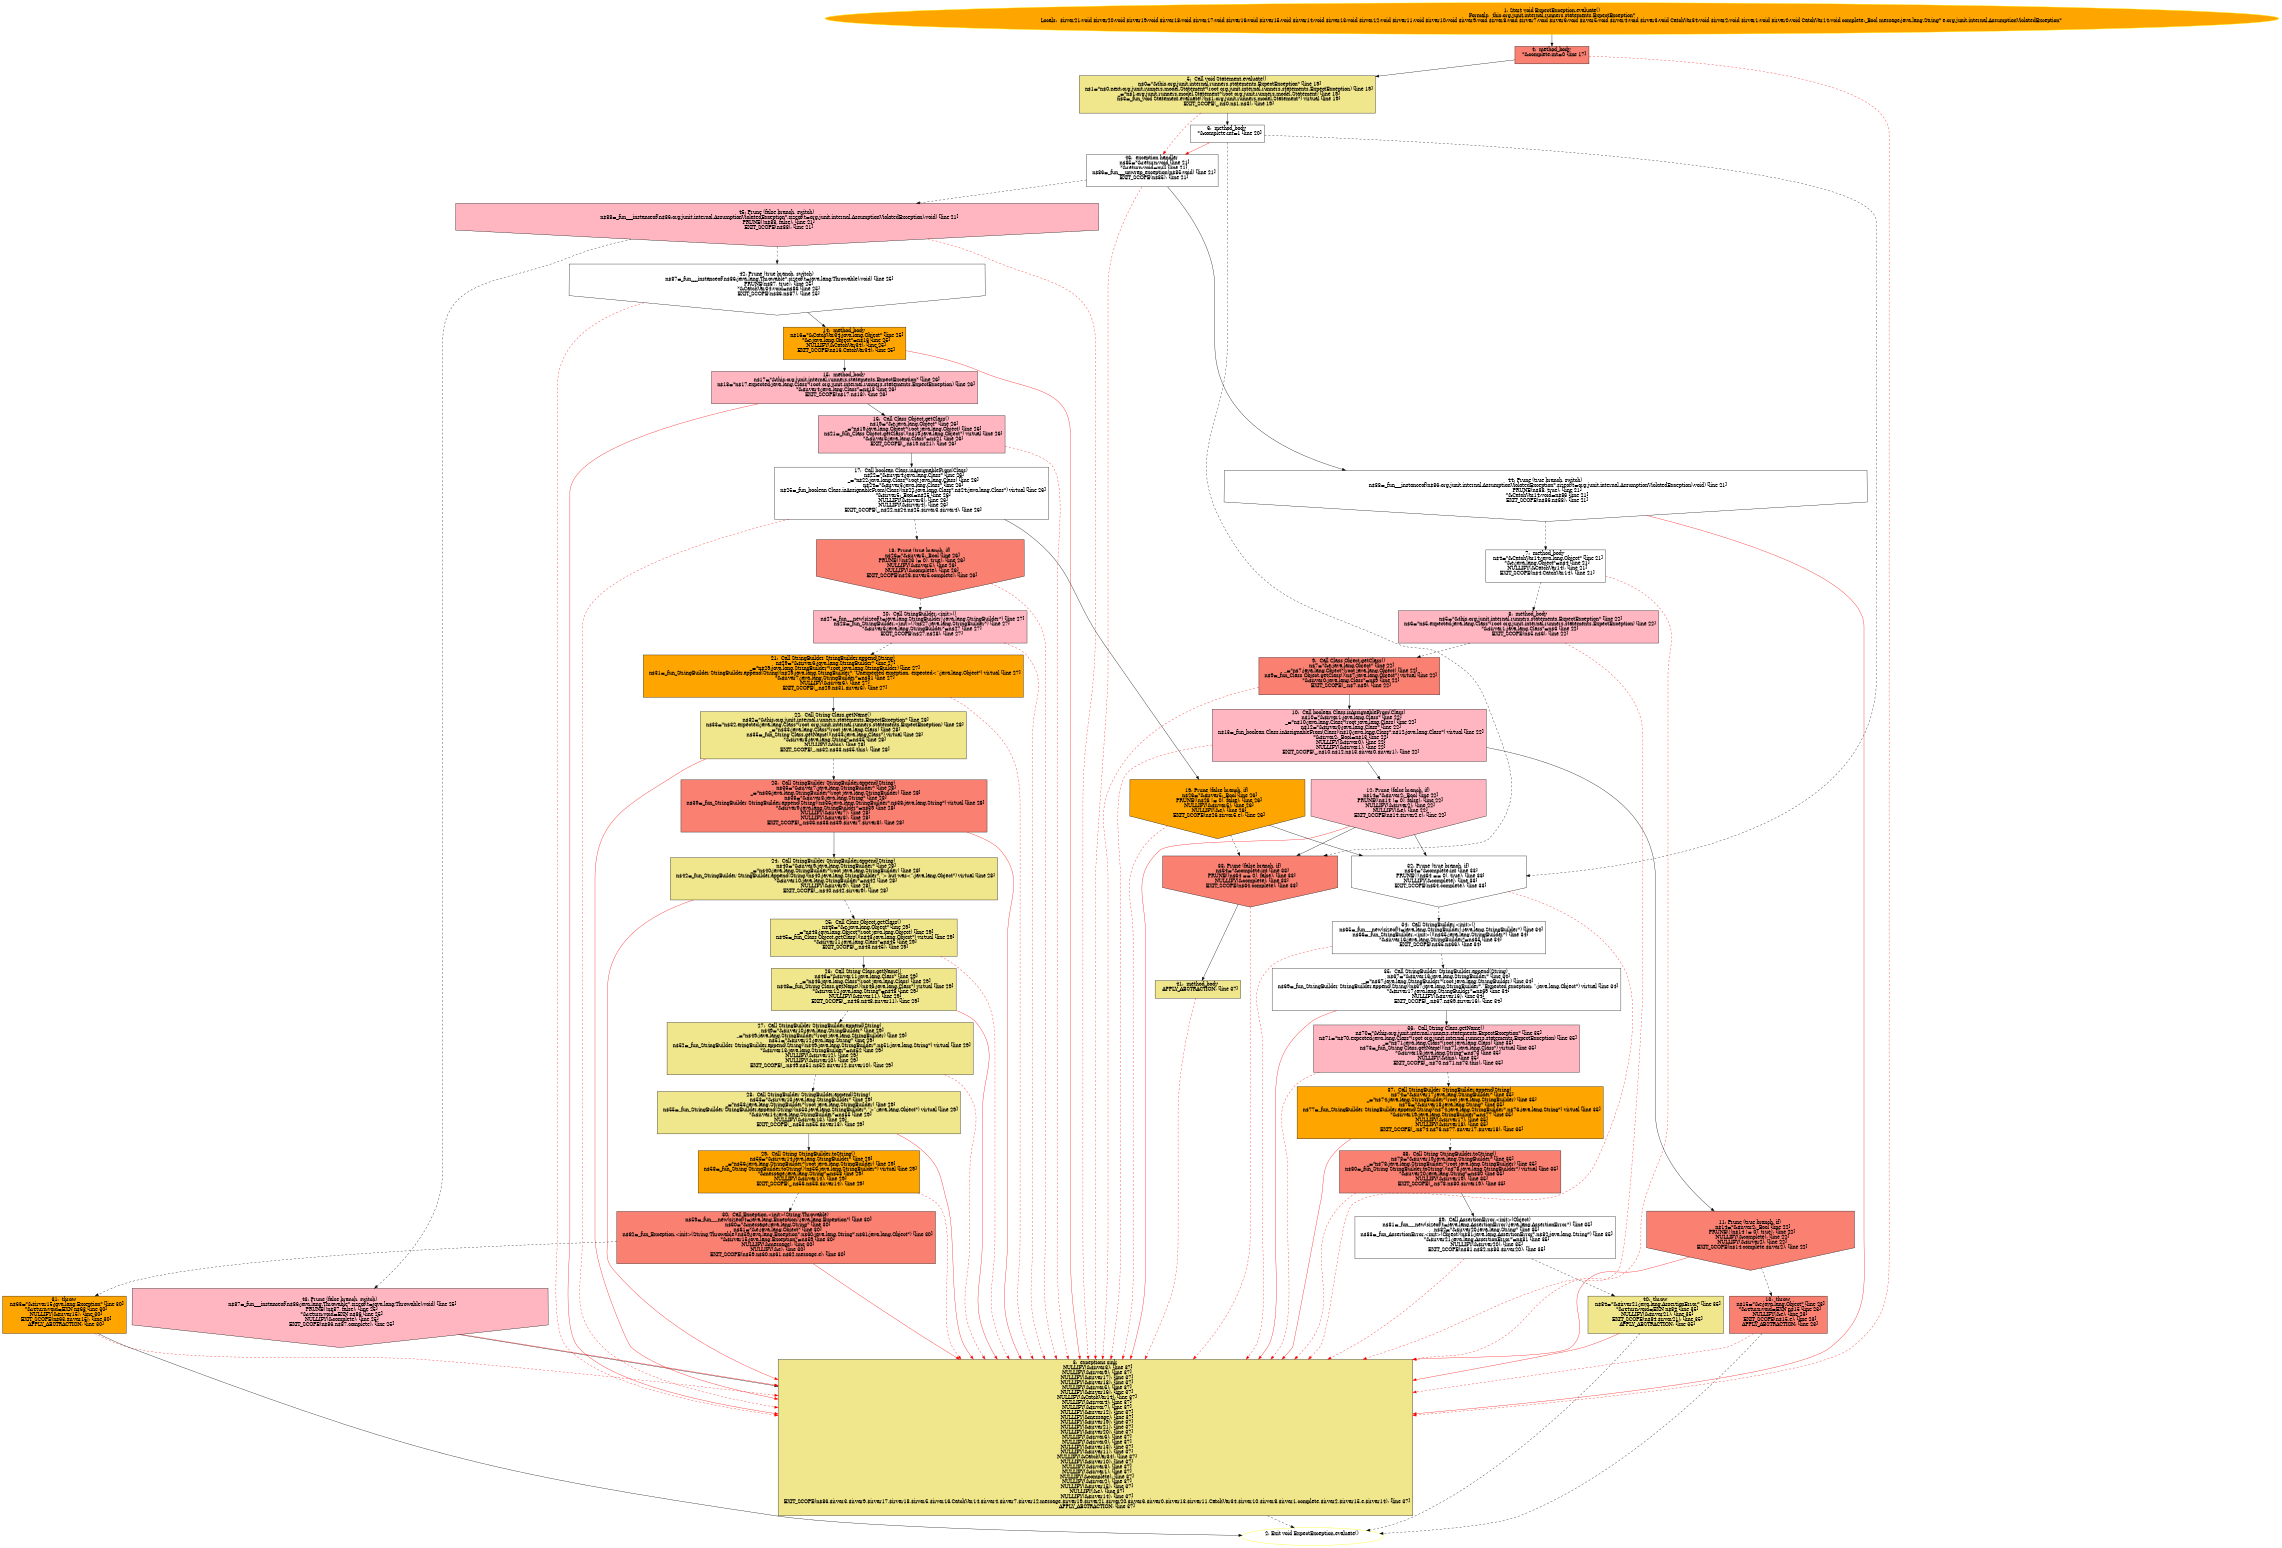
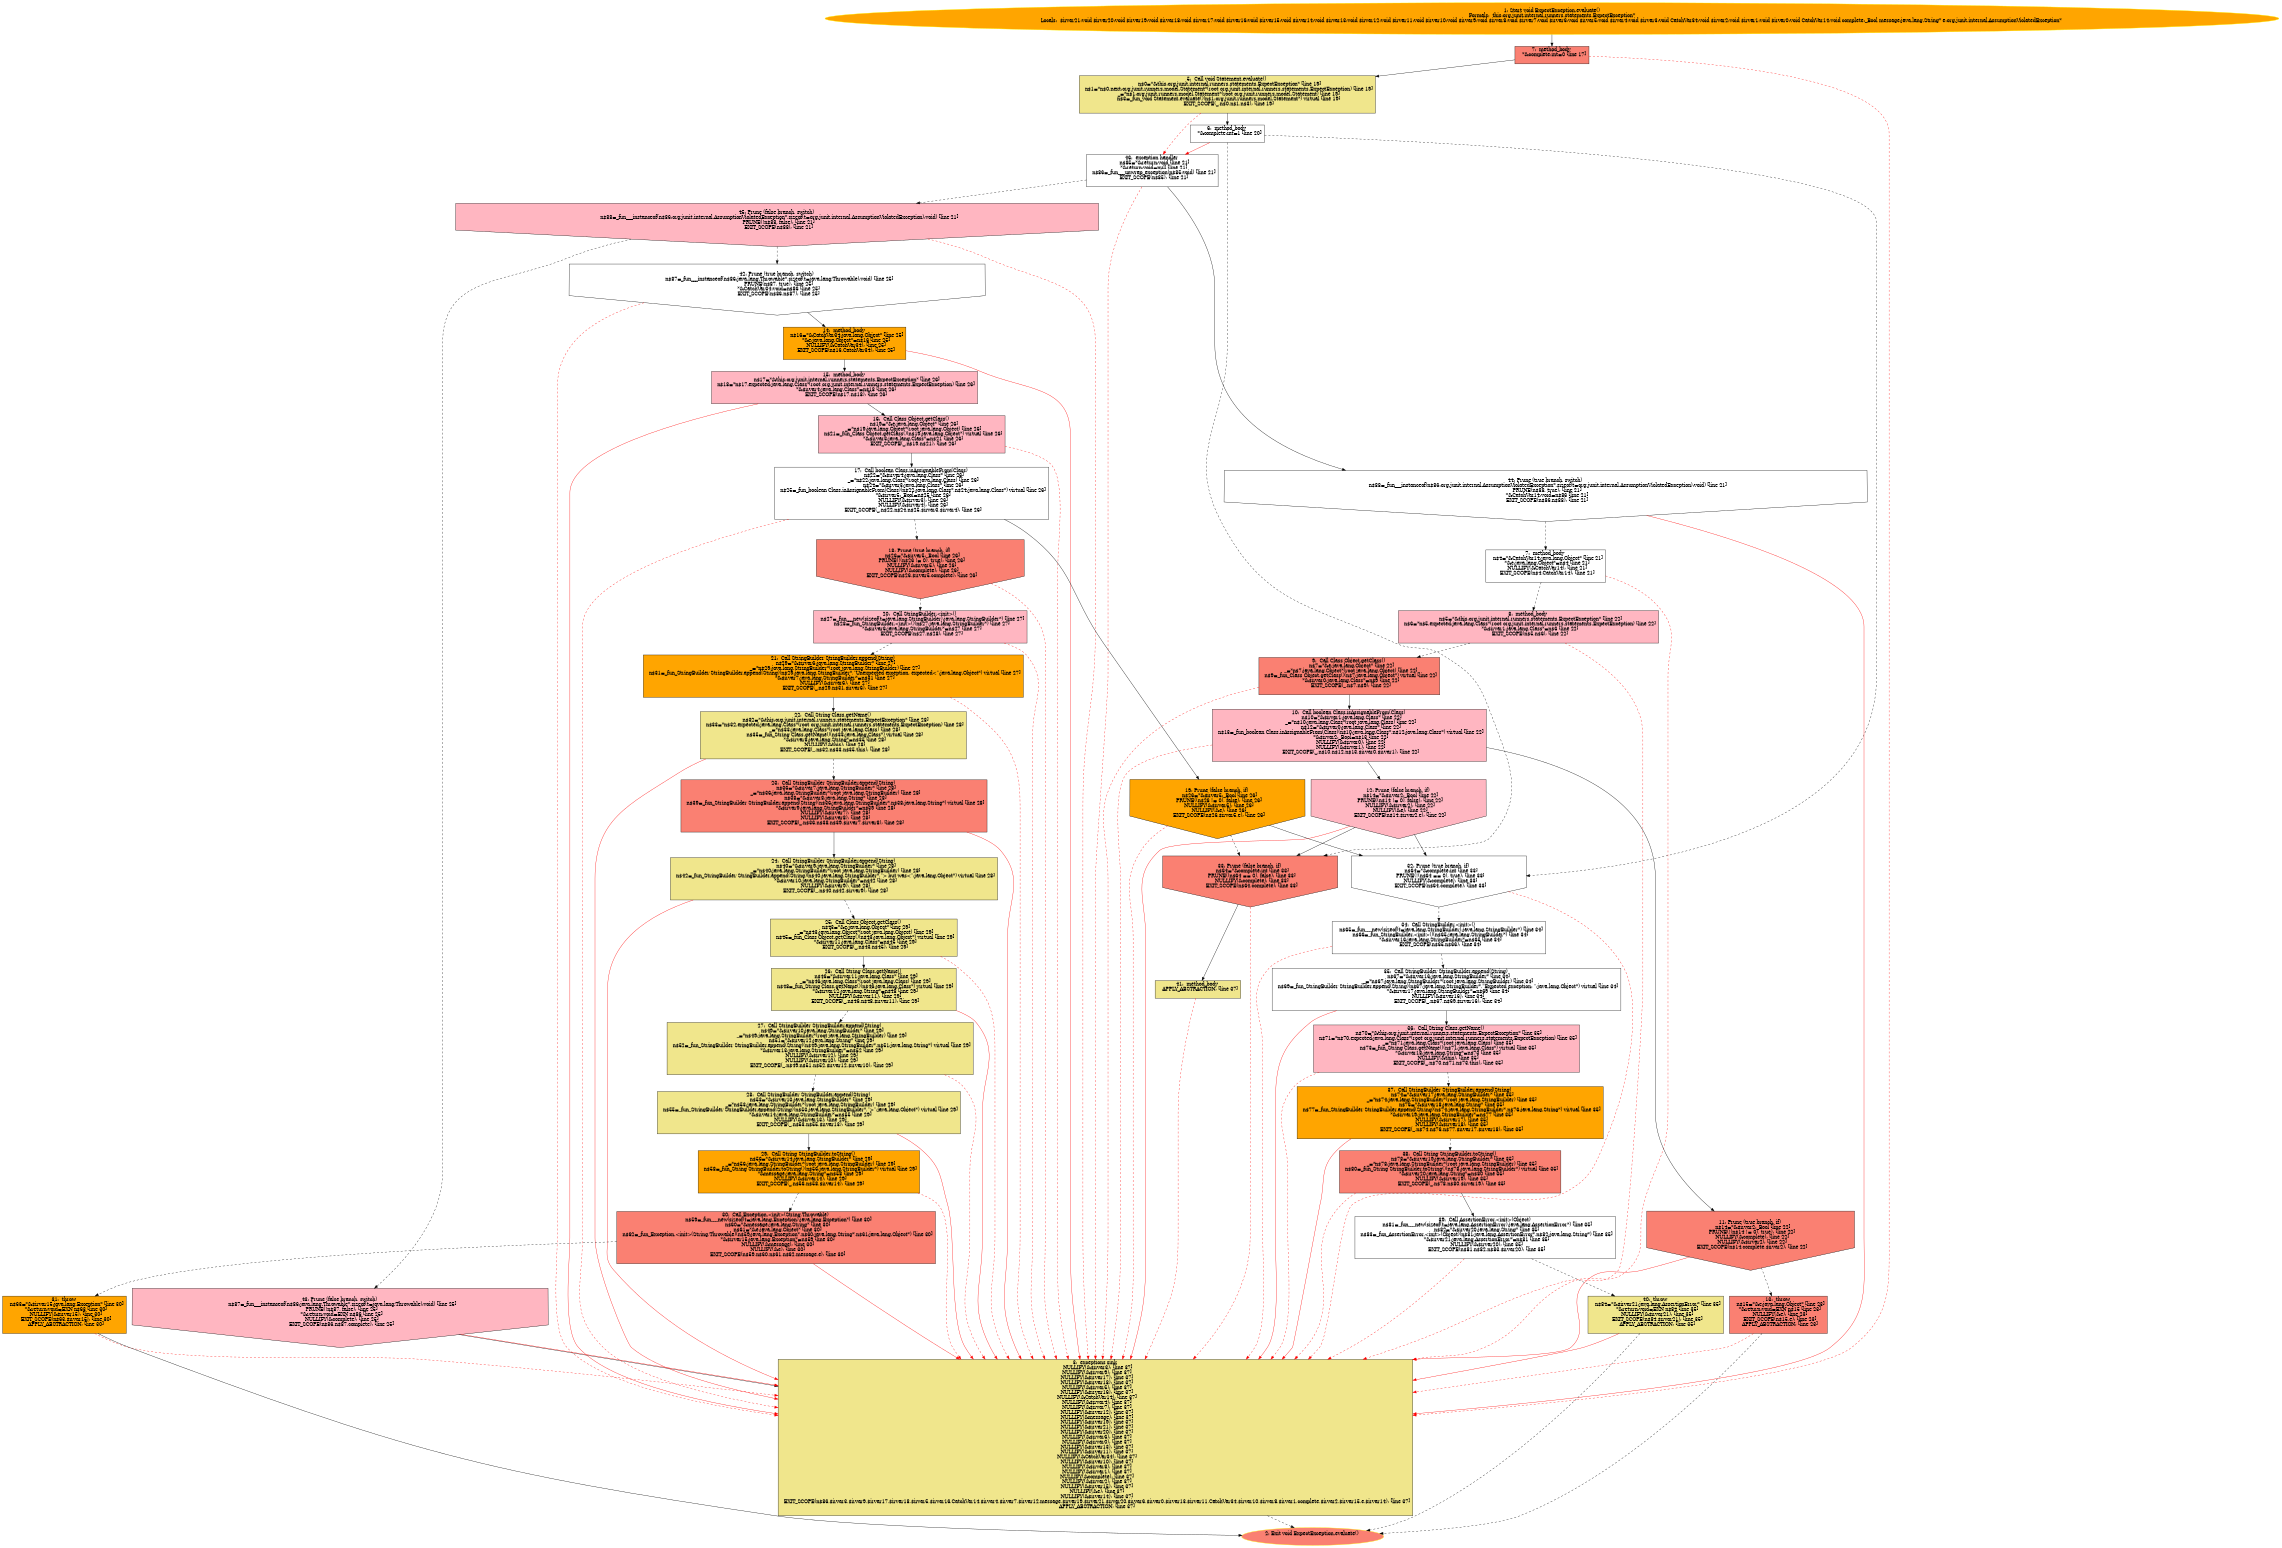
(1552, 55) -> (1552, 55)
(1313, 1537) -> (1313, 1537)
